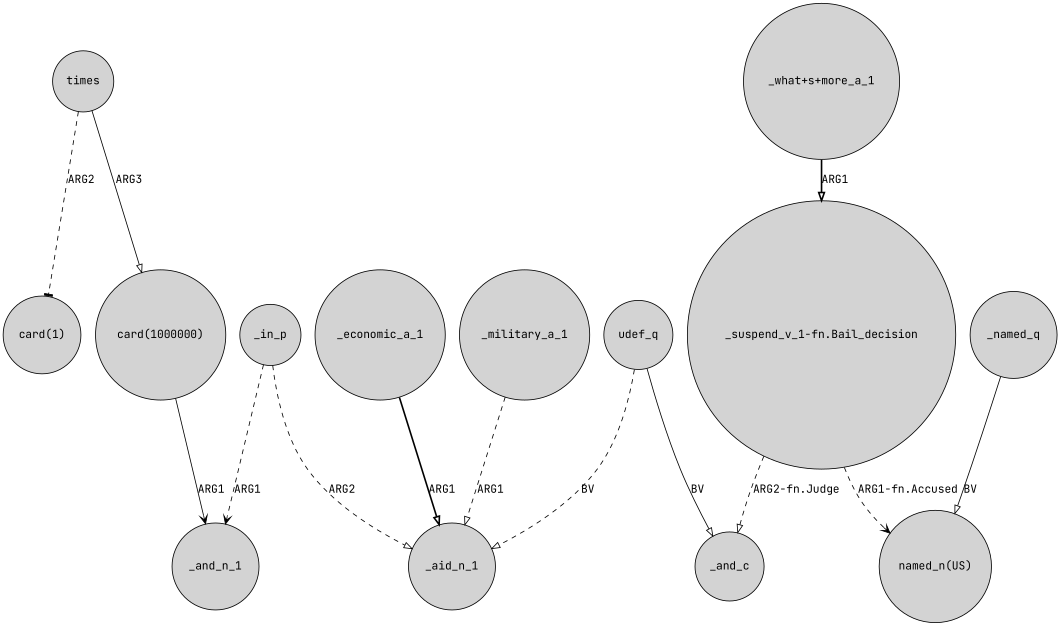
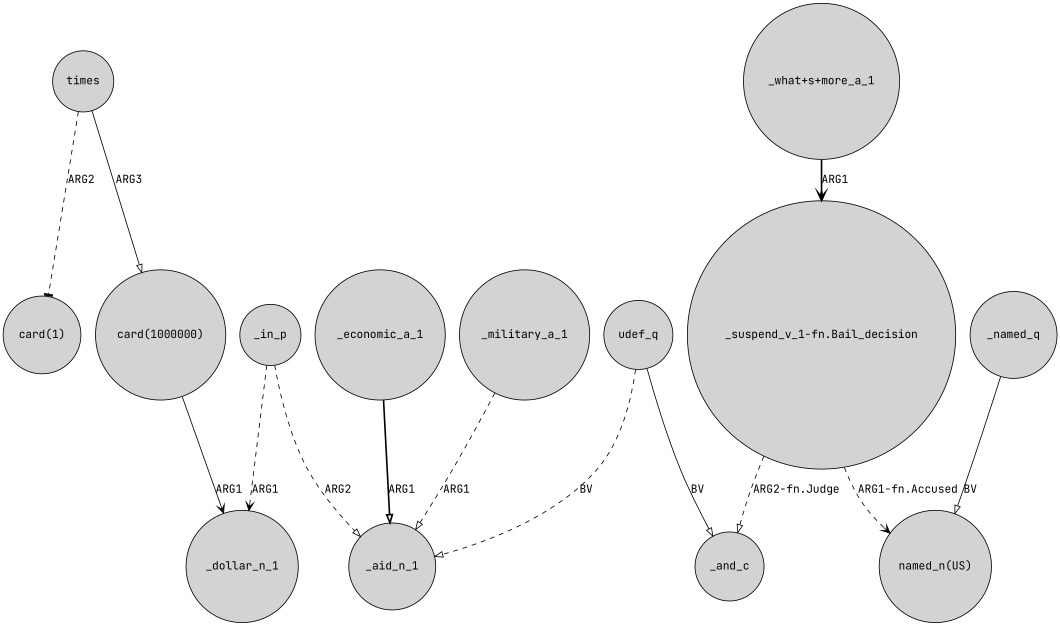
(822, 176) -> (822, 176)
(216, 566) -> (242, 566)
